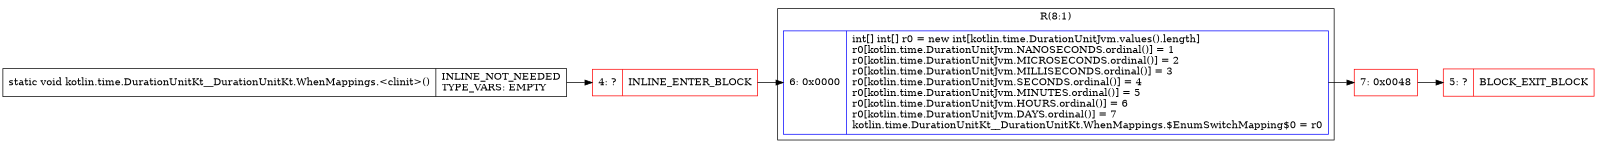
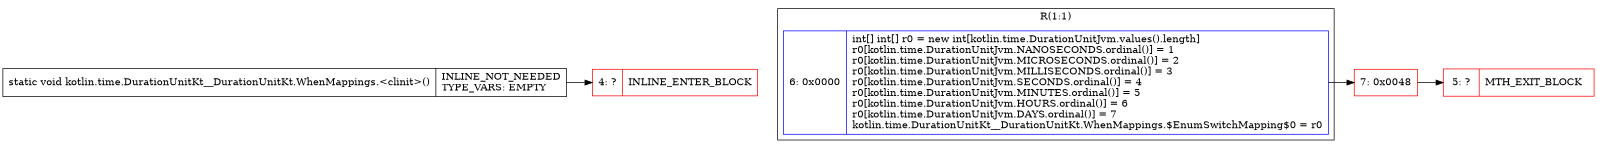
(1056, 17) -> (1056, 17)
(1534, 82) -> (1534, 82)
(767, 83) -> none
